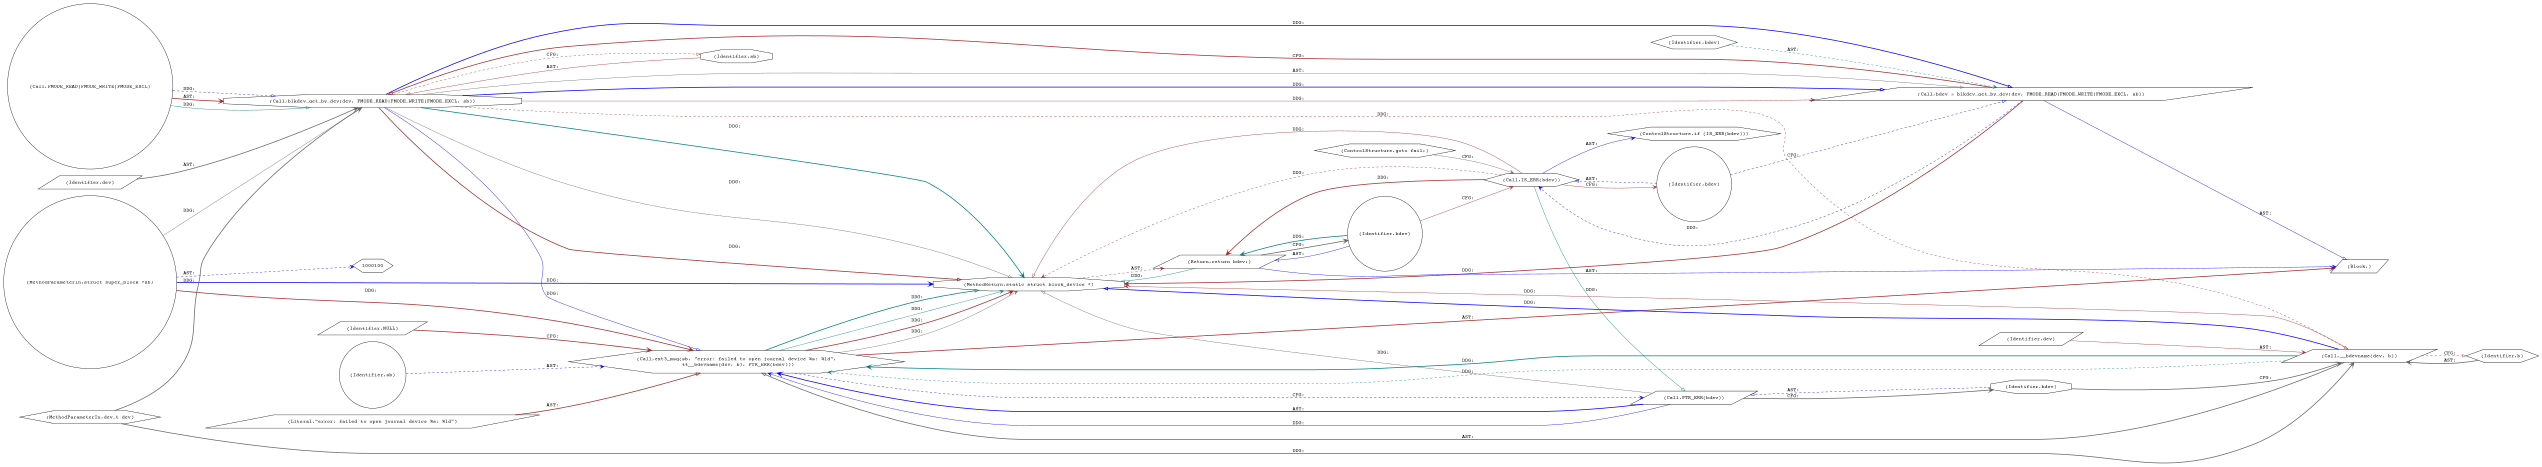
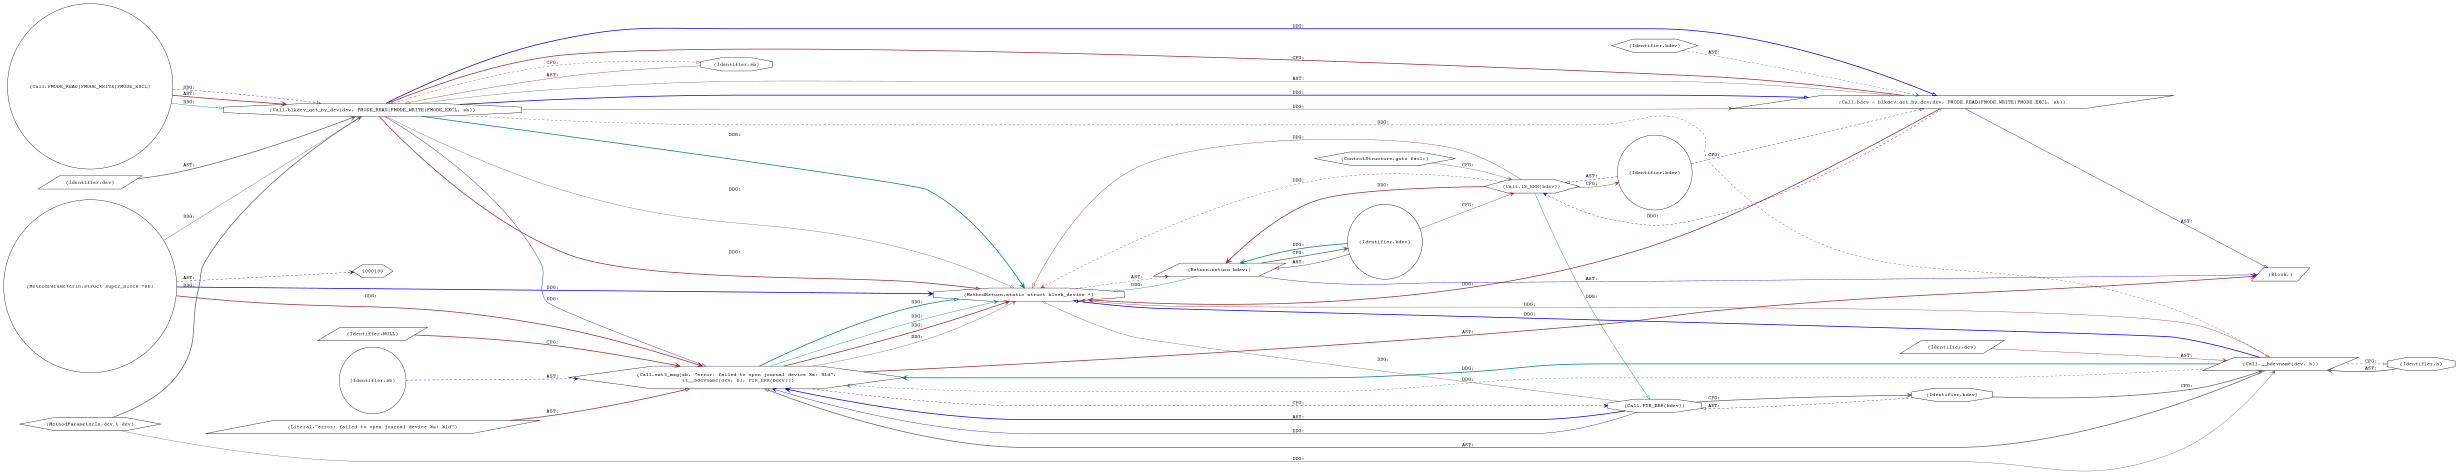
(1694, 134) -> none
(2502, 356) -> (2421, 364)
(1694, 398) -> (1655, 406)
(1251, 453) -> (1211, 461)
